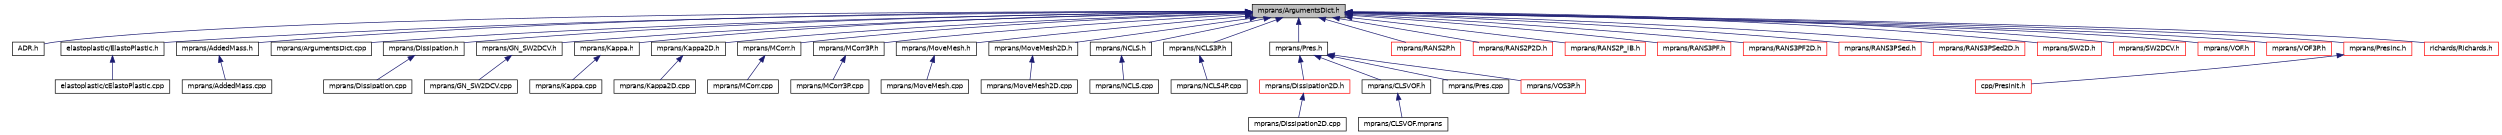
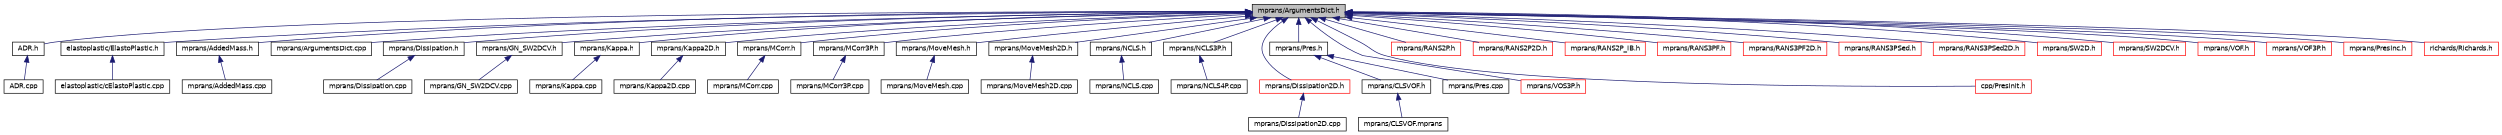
(1428, 68) -> (1378, 58)
(1302, 71) -> (1263, 53)
(2184, 71) -> (1641, 81)
none -> (24, 87)
